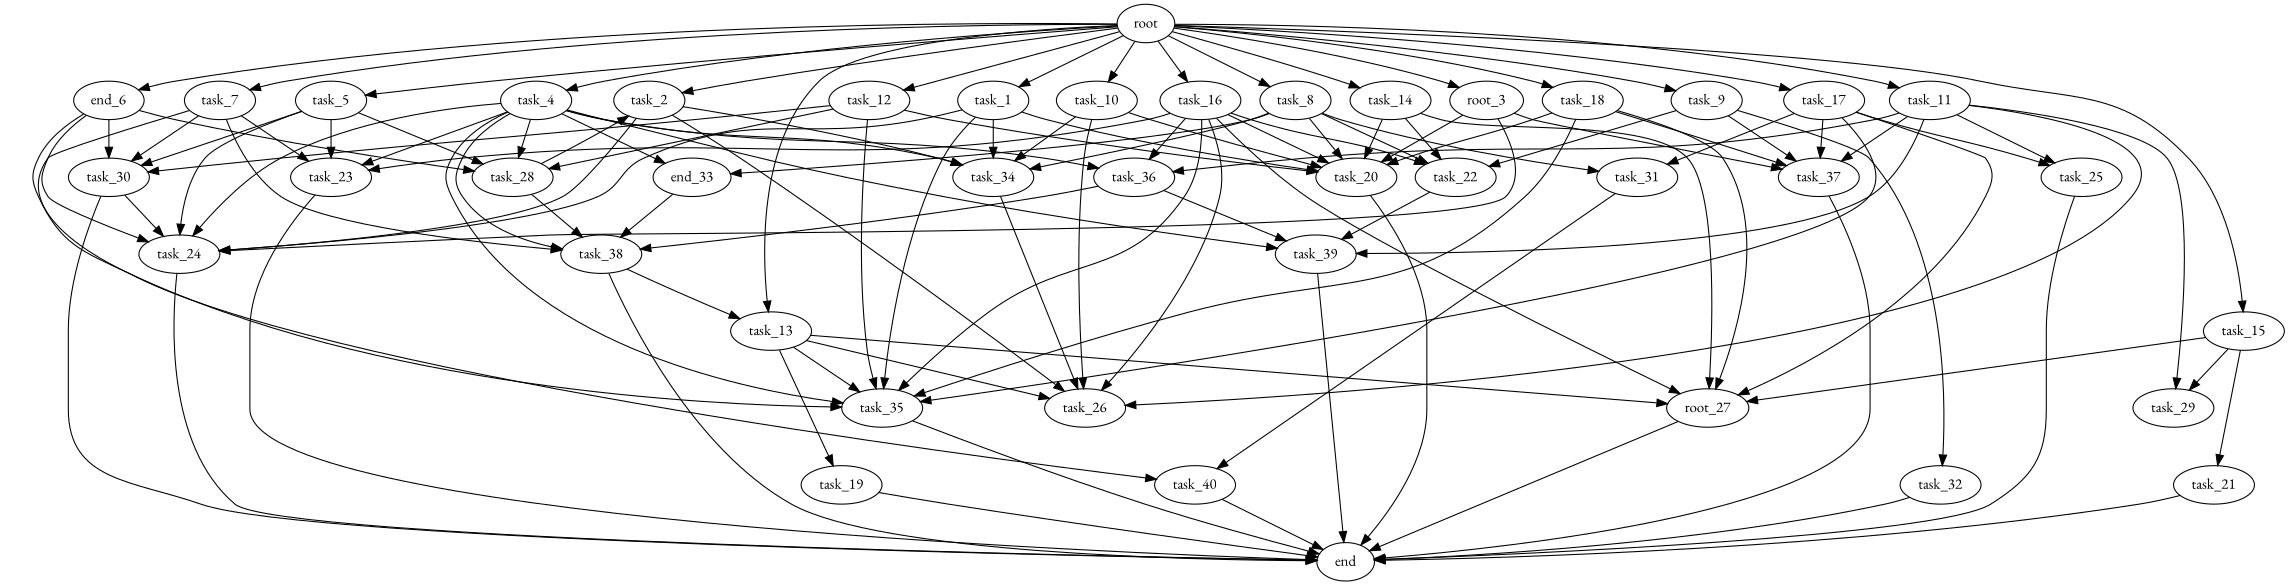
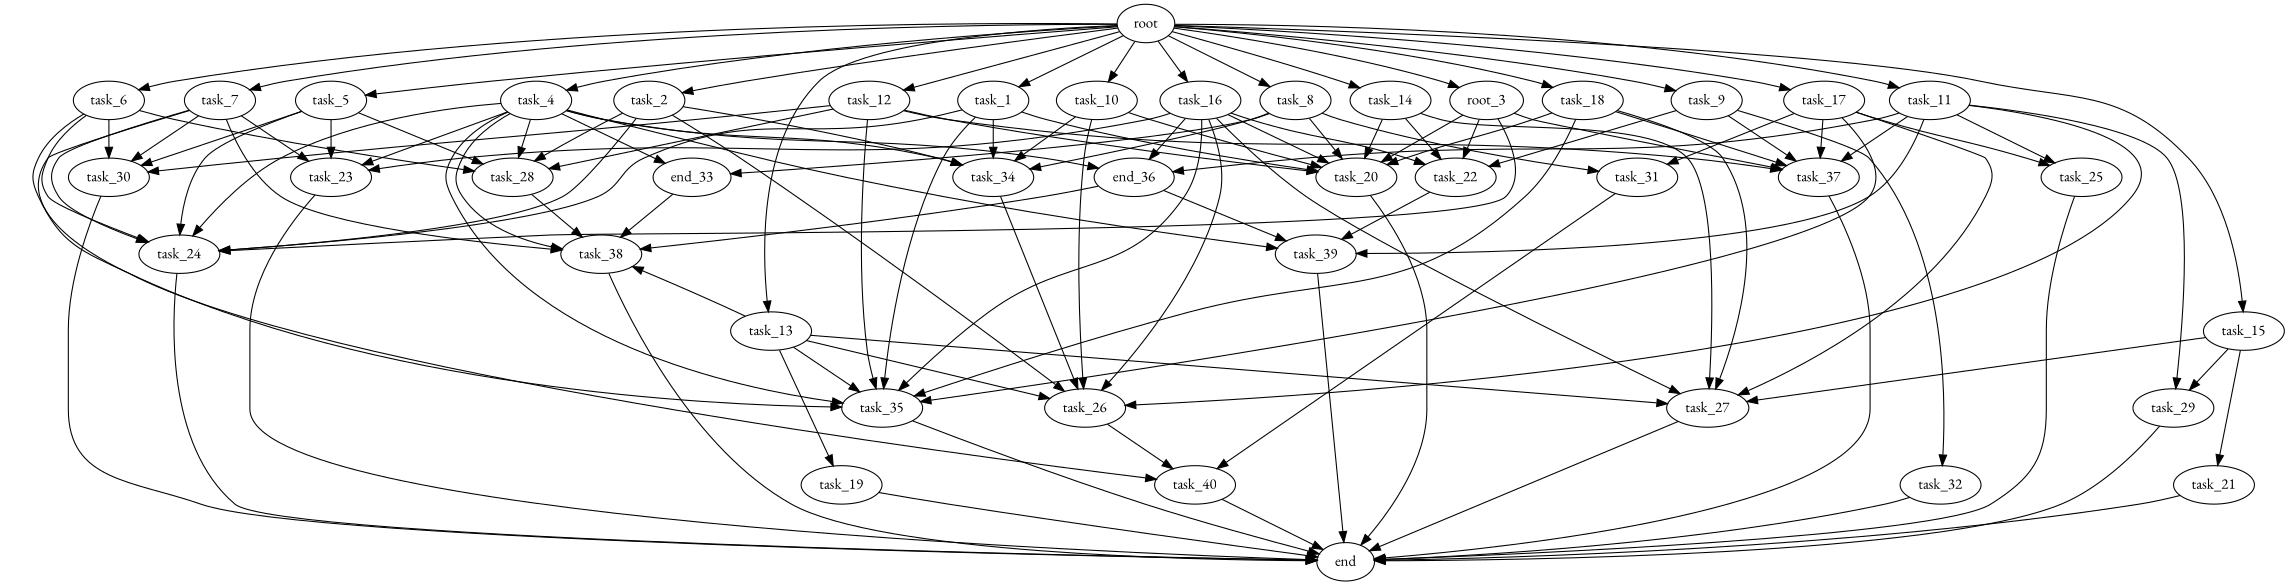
(109, 100) -> (109, 100)
(1367, 135) -> (1473, 134)
(580, 143) -> (575, 138)
none -> (1315, 144)
(1134, 177) -> (1134, 177)
(140, 212) -> (57, 160)
(678, 292) -> (694, 293)
(1708, 408) -> (1708, 408)
none -> (1136, 443)
none -> (1789, 547)
